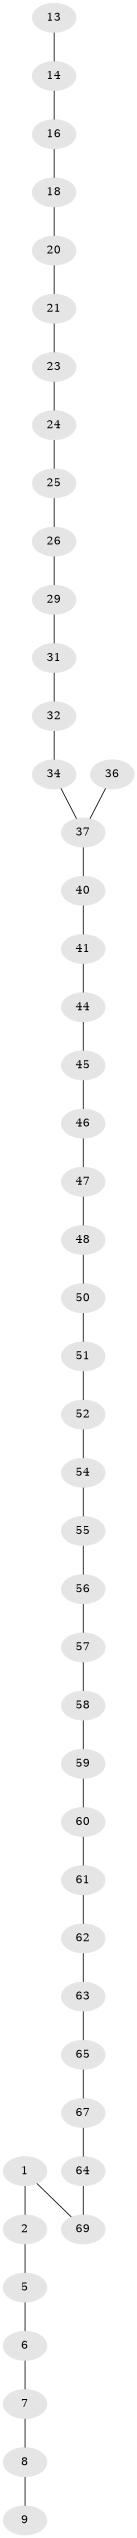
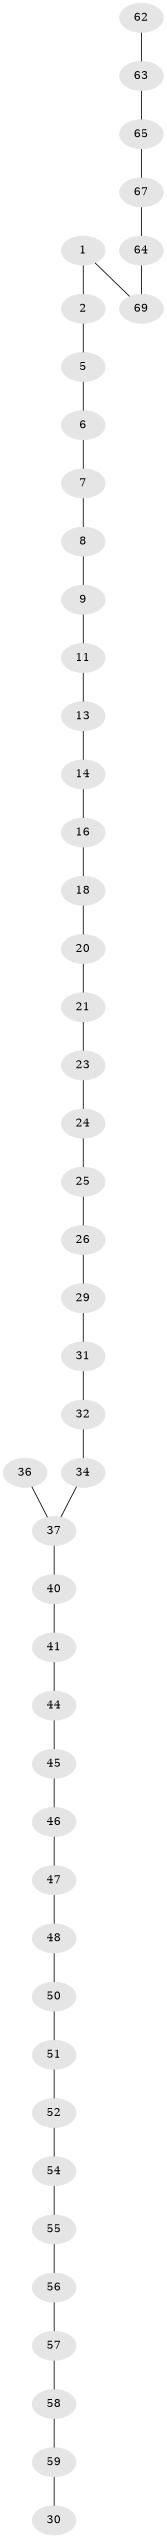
none -> (83, 658)
(83, 1822) -> (54, 2520)
(83, 1880) -> none
